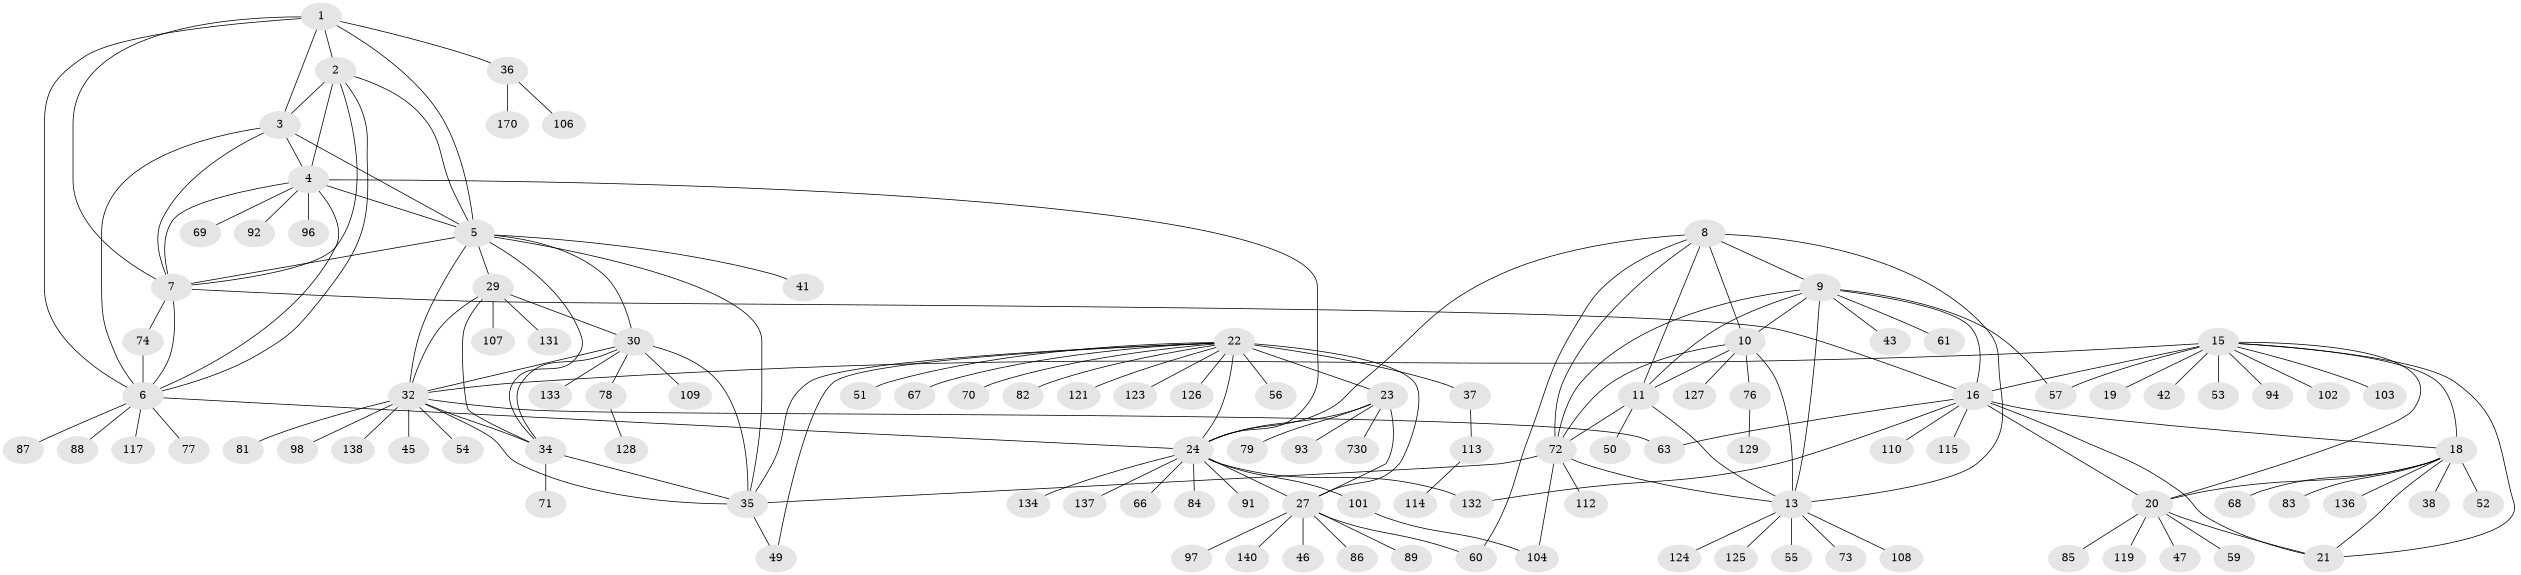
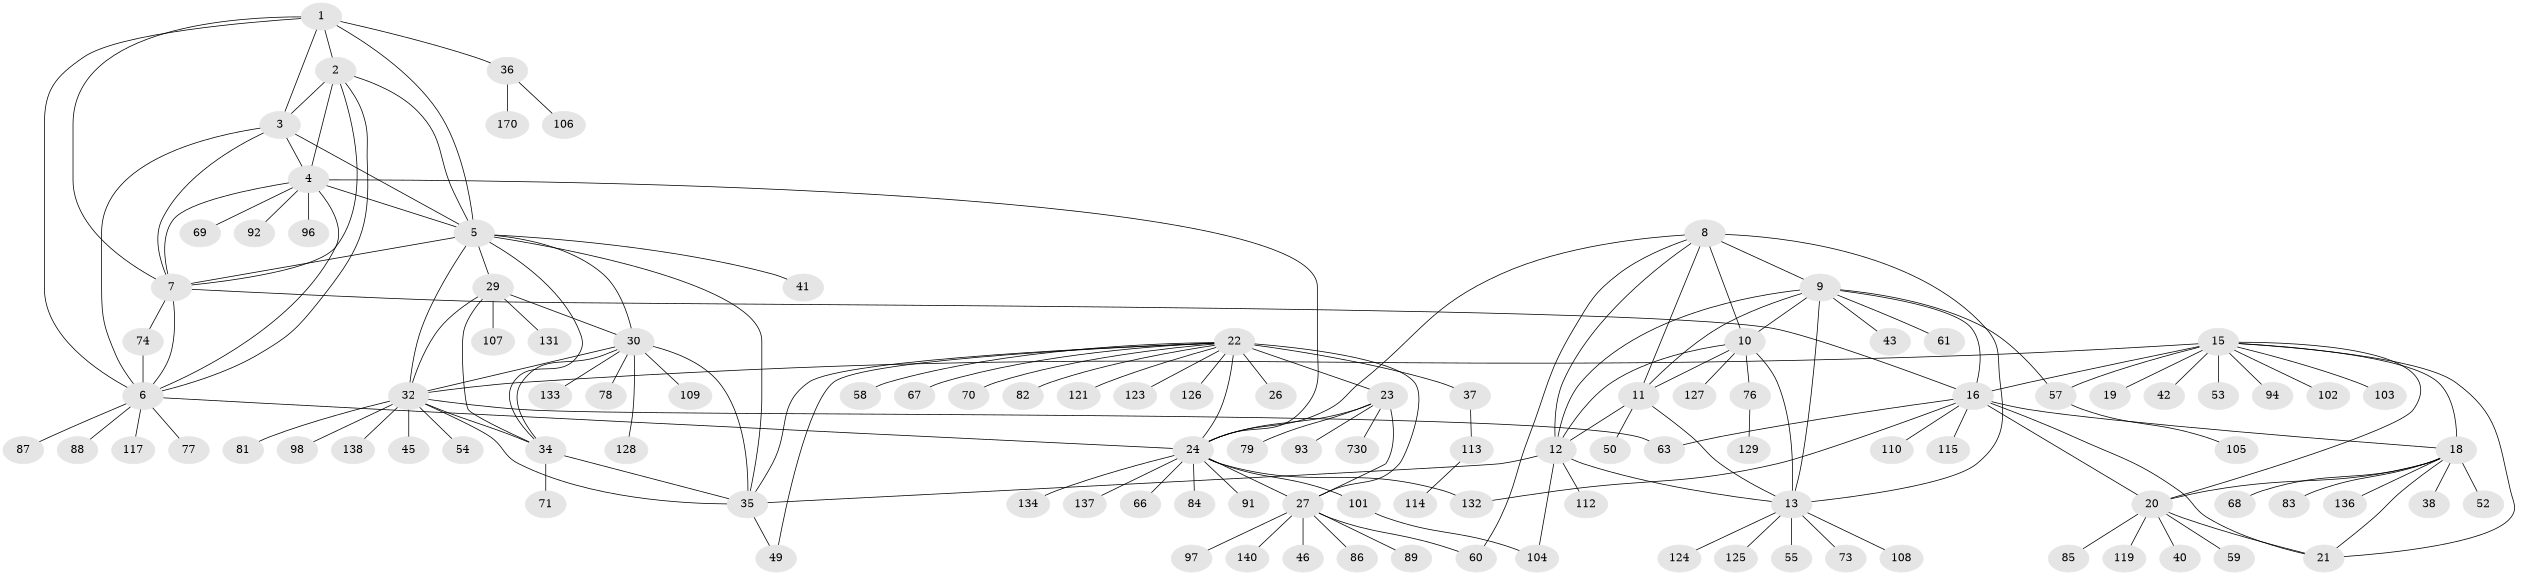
(860, 396) -> (860, 396)
(1276, 396) -> (1276, 396)
(617, 426) -> (634, 396)
(1556, 450) -> (1556, 450)
none -> (2237, 450)
(2180, 559) -> (2180, 559)
